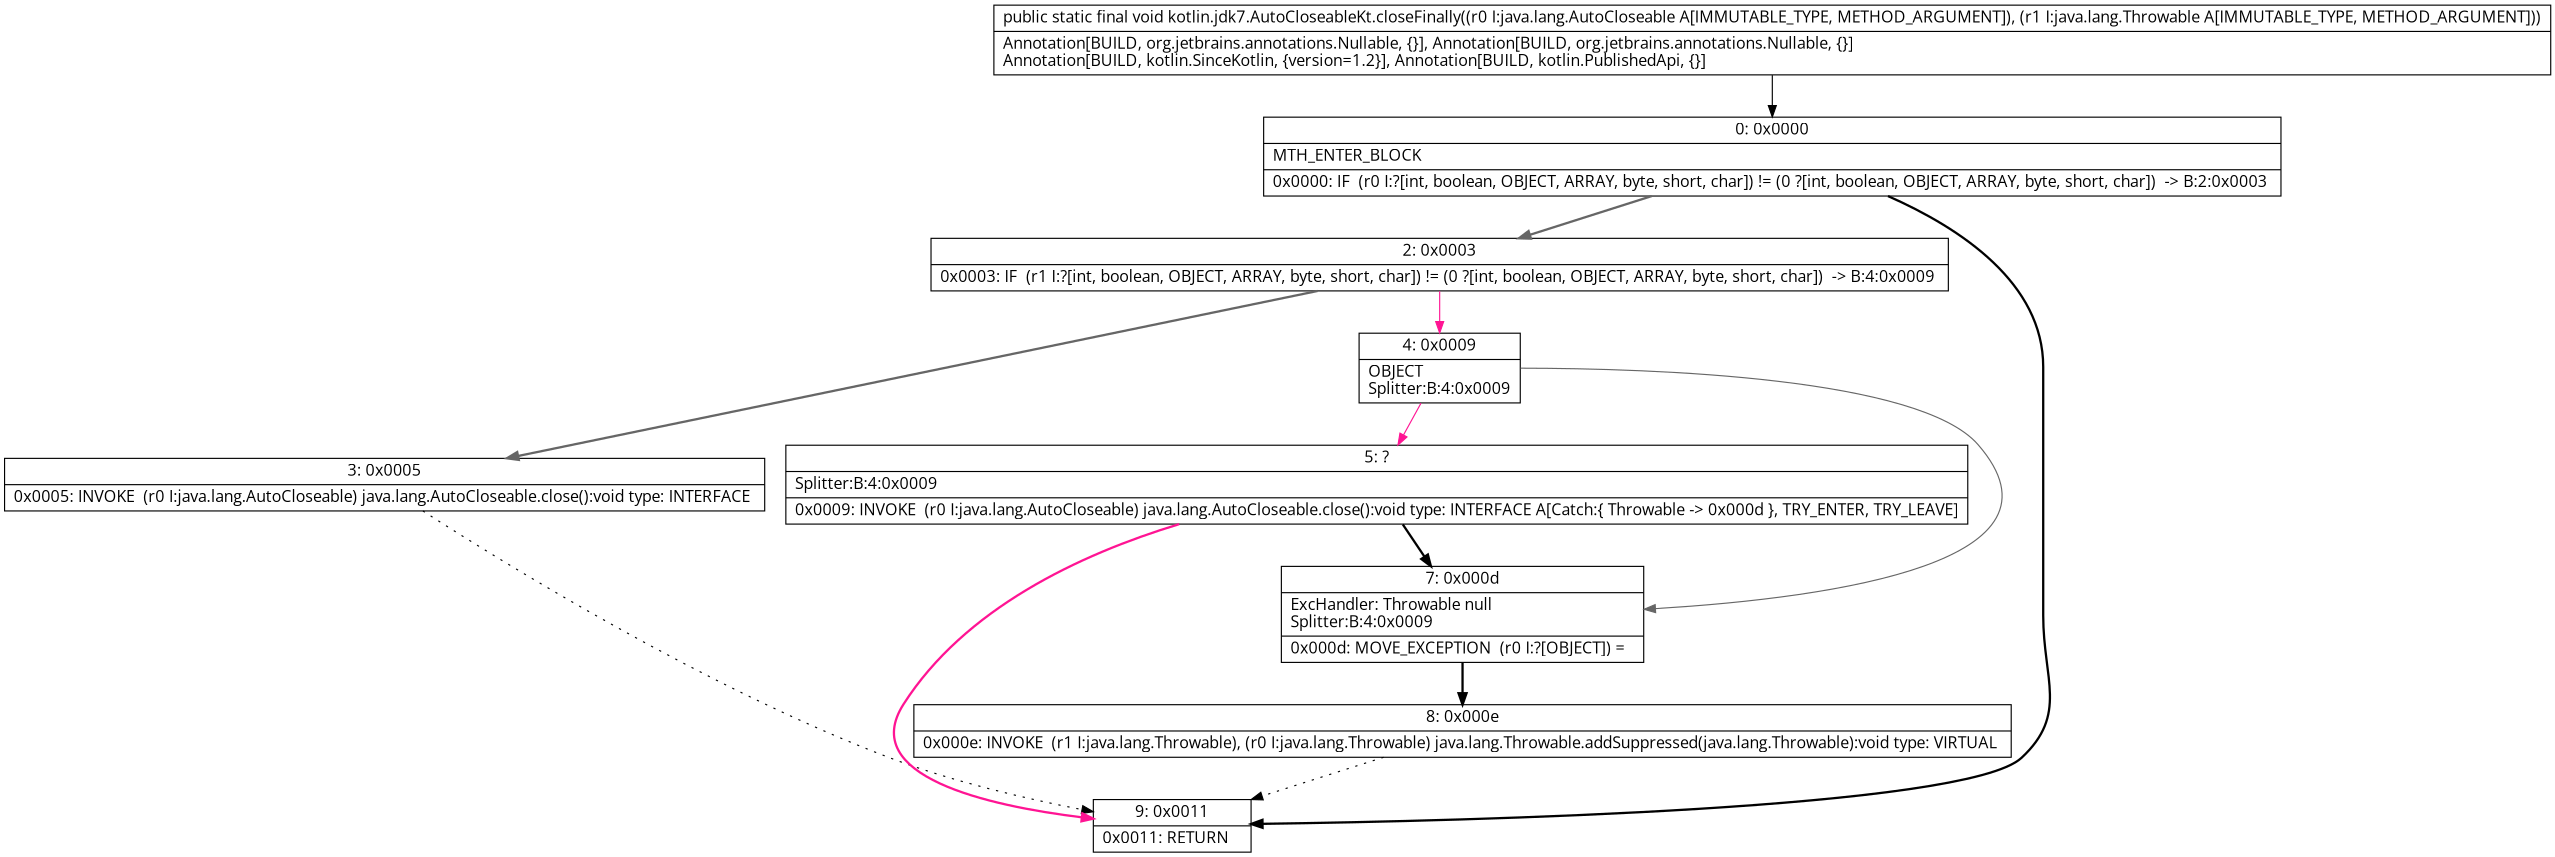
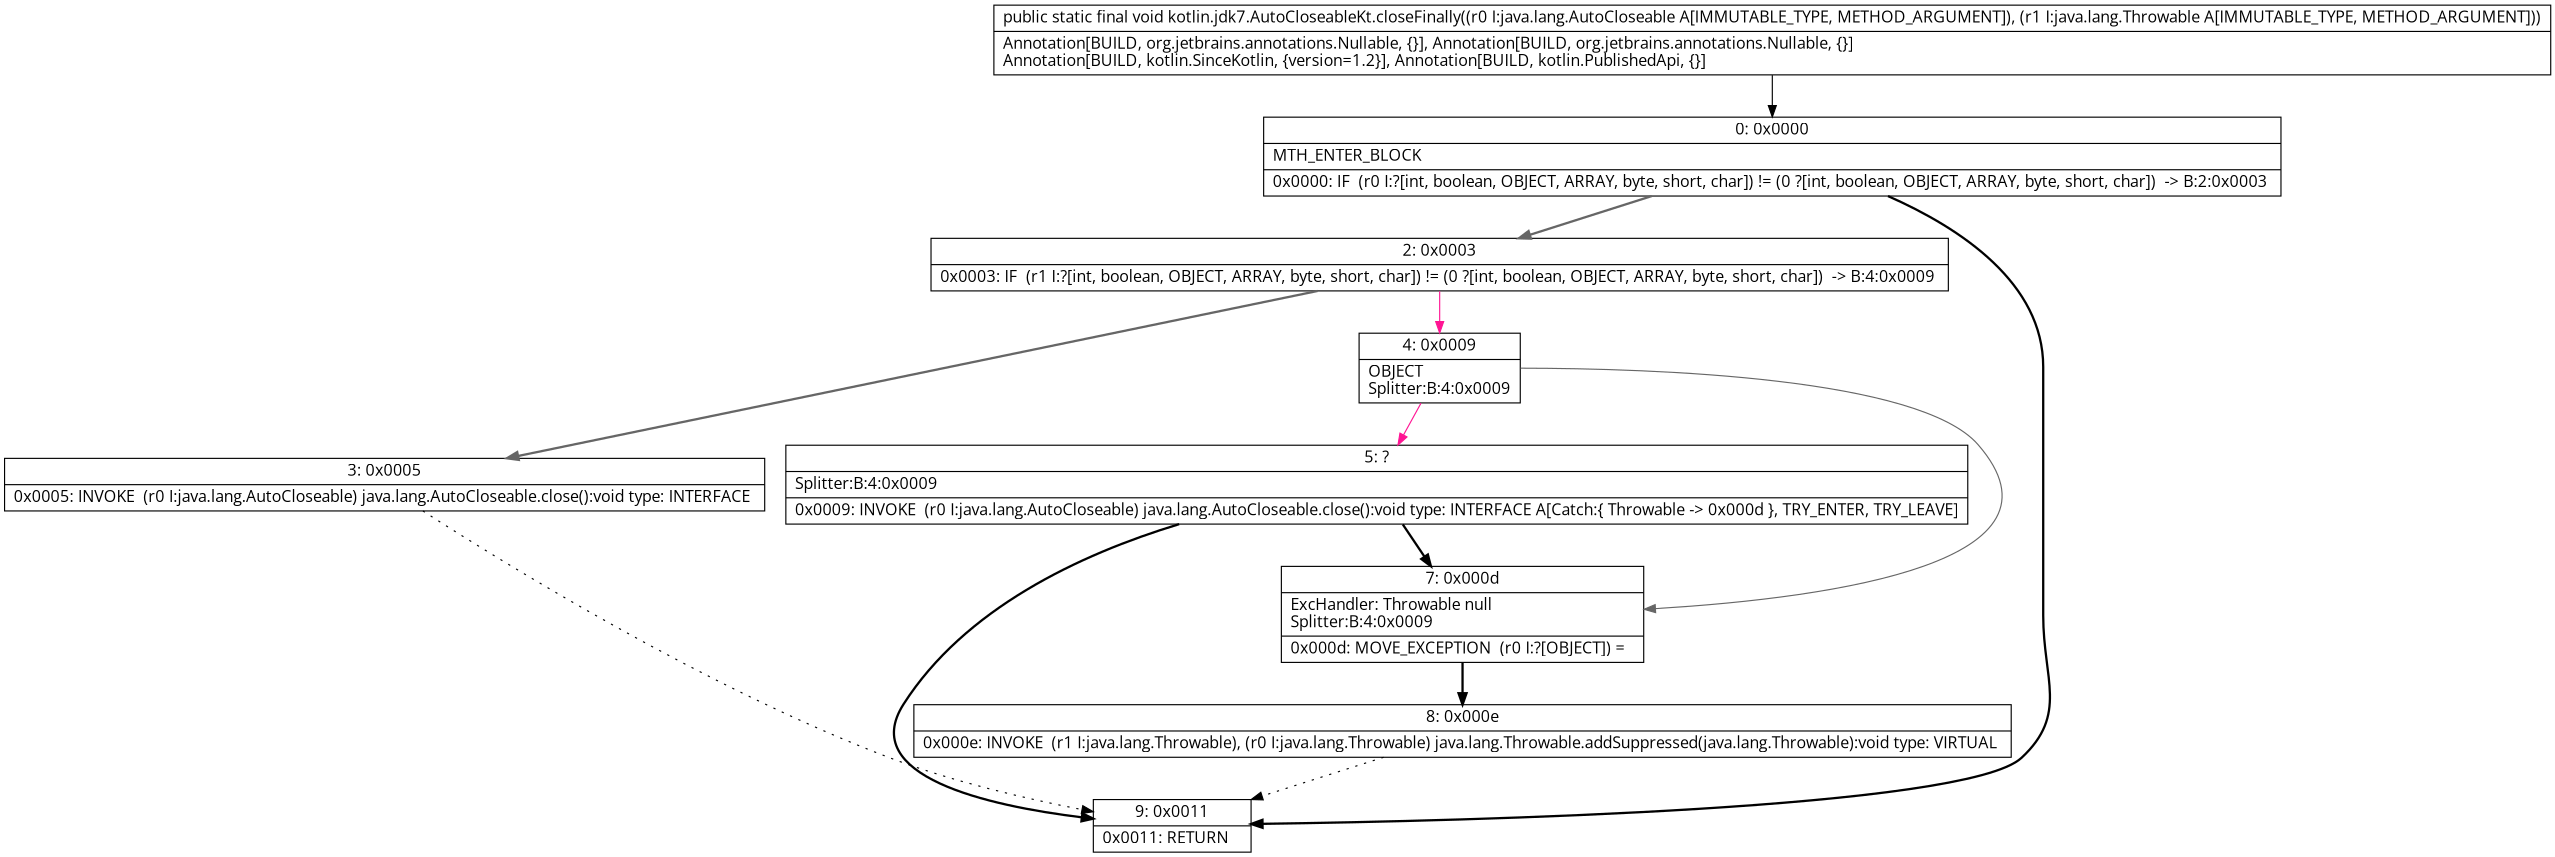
(930, 669) -> (930, 669)
